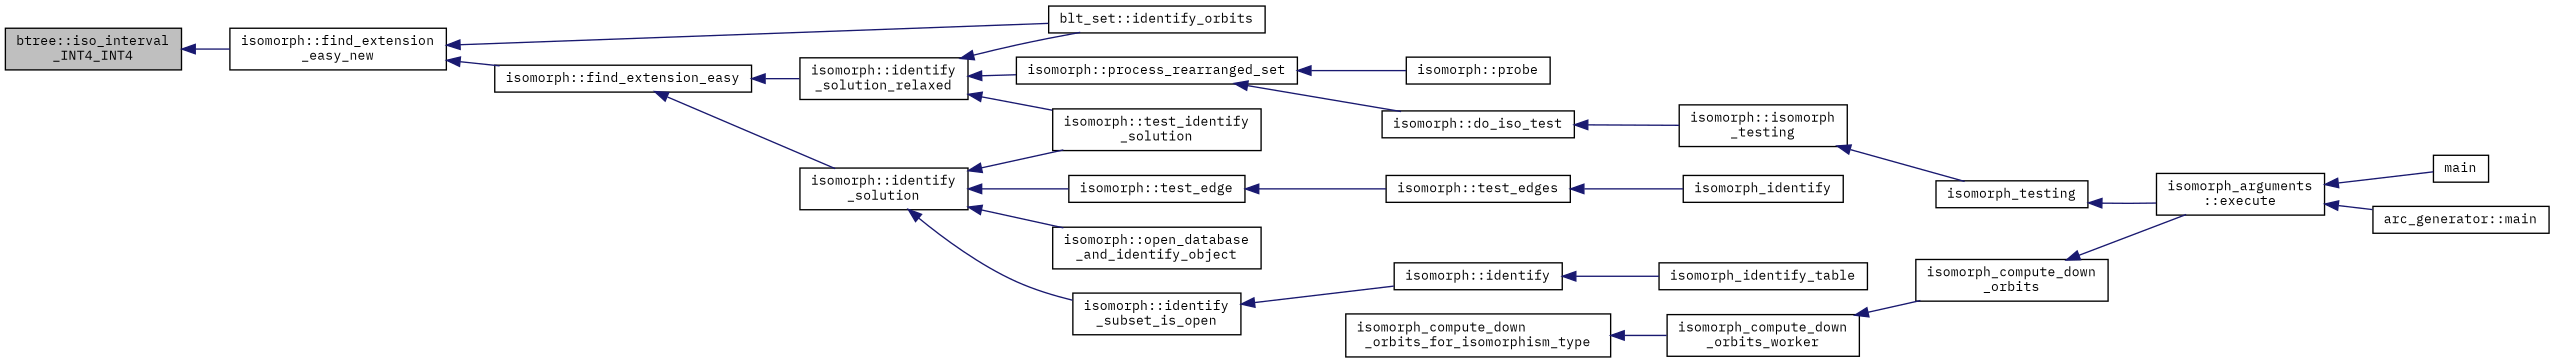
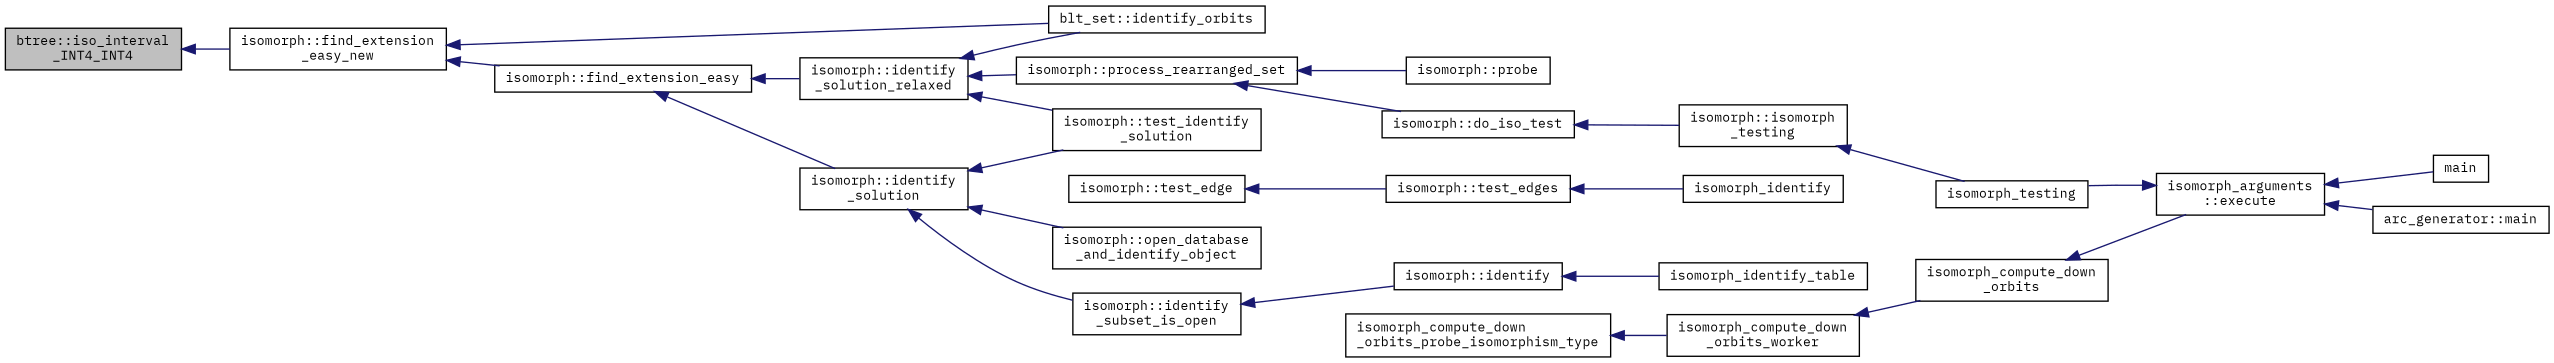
(1025, 189) -> none
(2129, 203) -> (2115, 185)
(1478, 335) -> (1478, 335)
